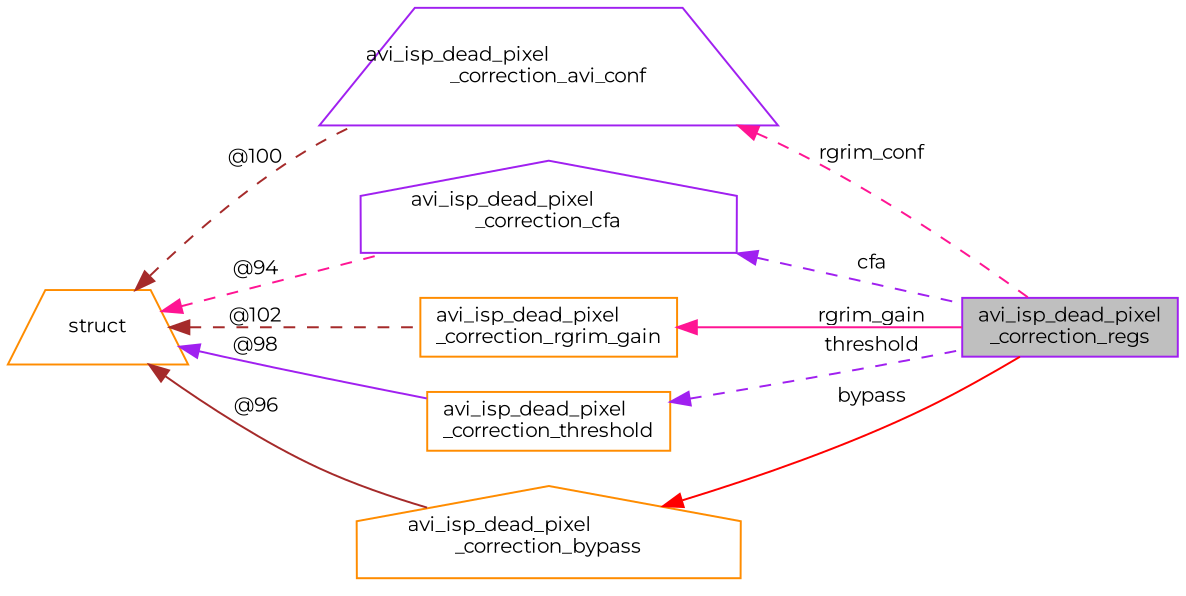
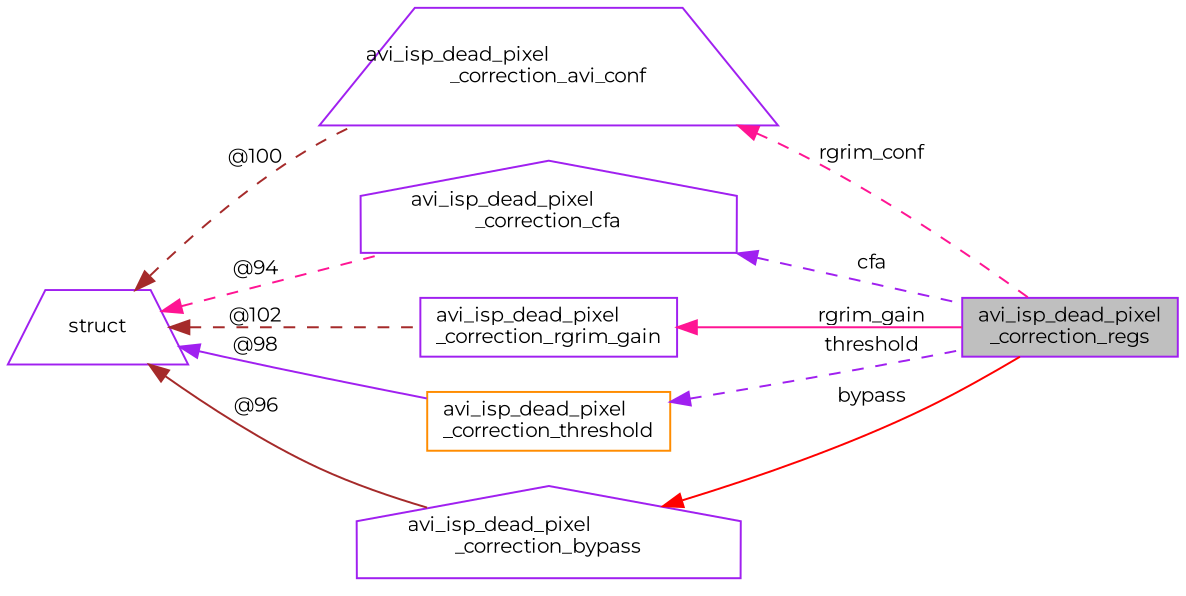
(98, 327) -> (98, 327)
(549, 327) -> (549, 327)
(549, 537) -> (549, 537)
